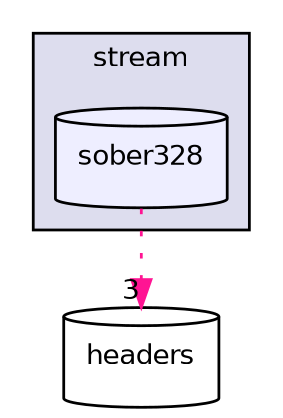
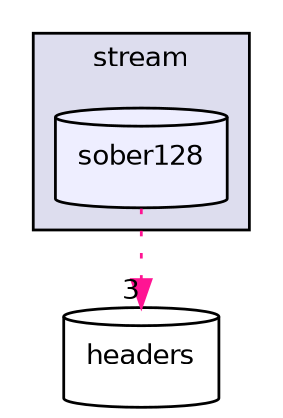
(141, 158) -> (141, 158)
